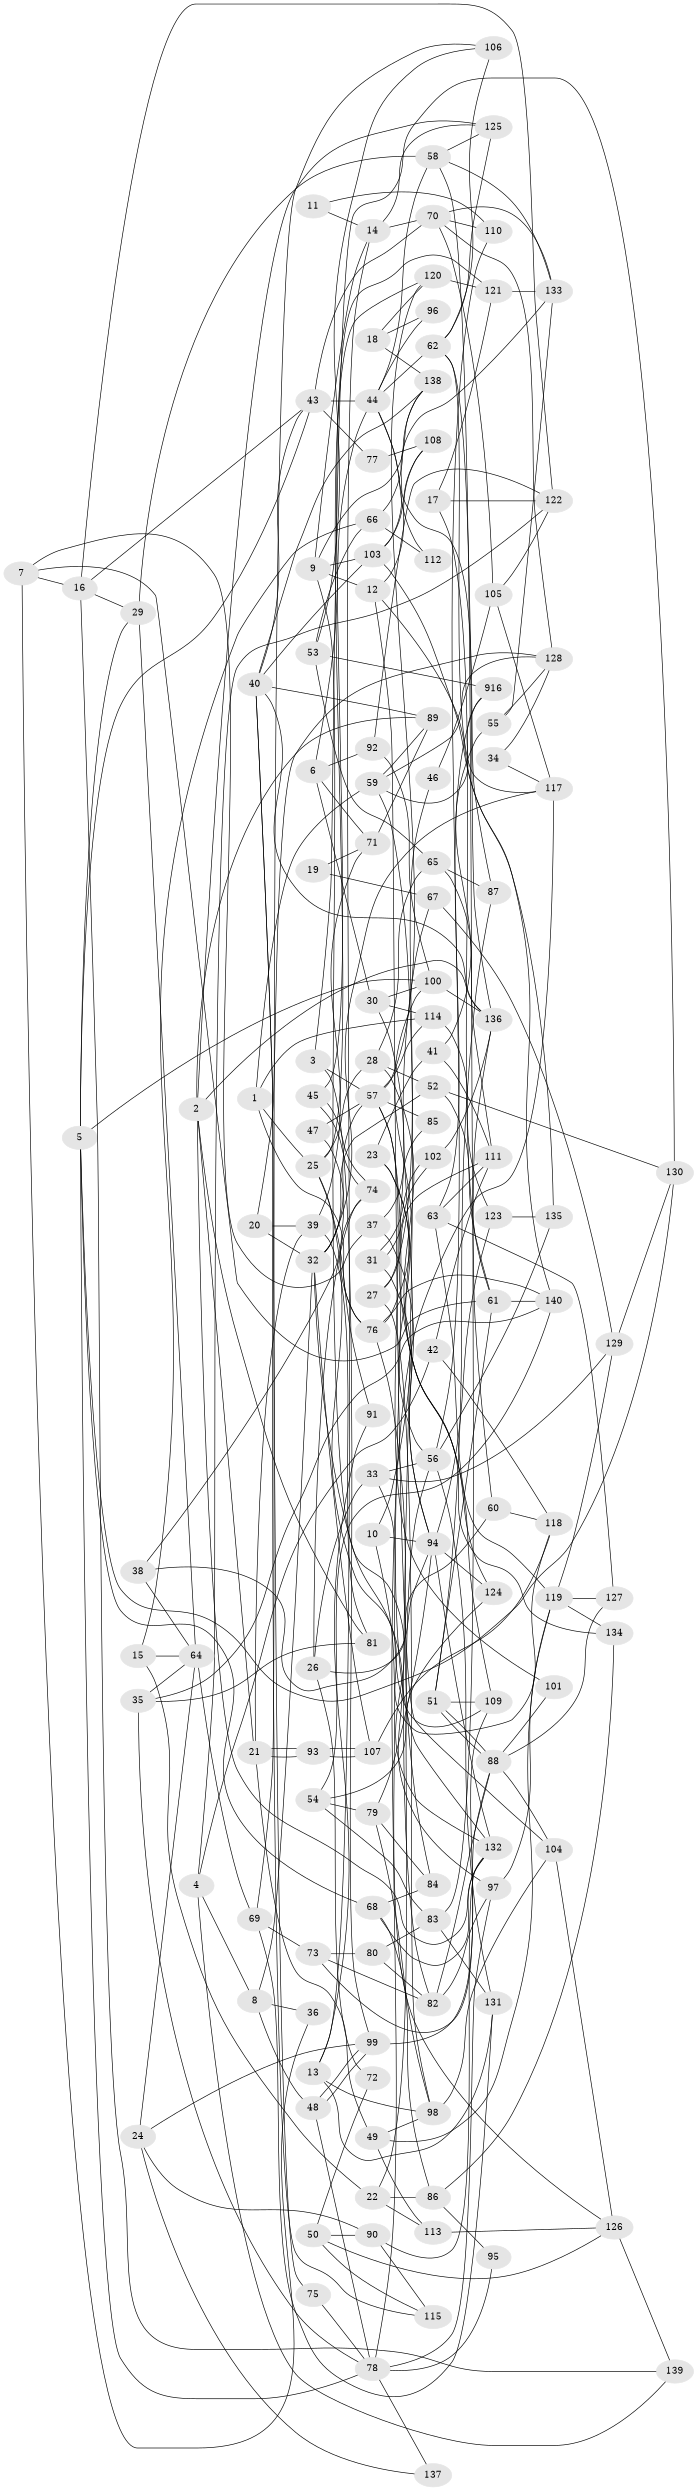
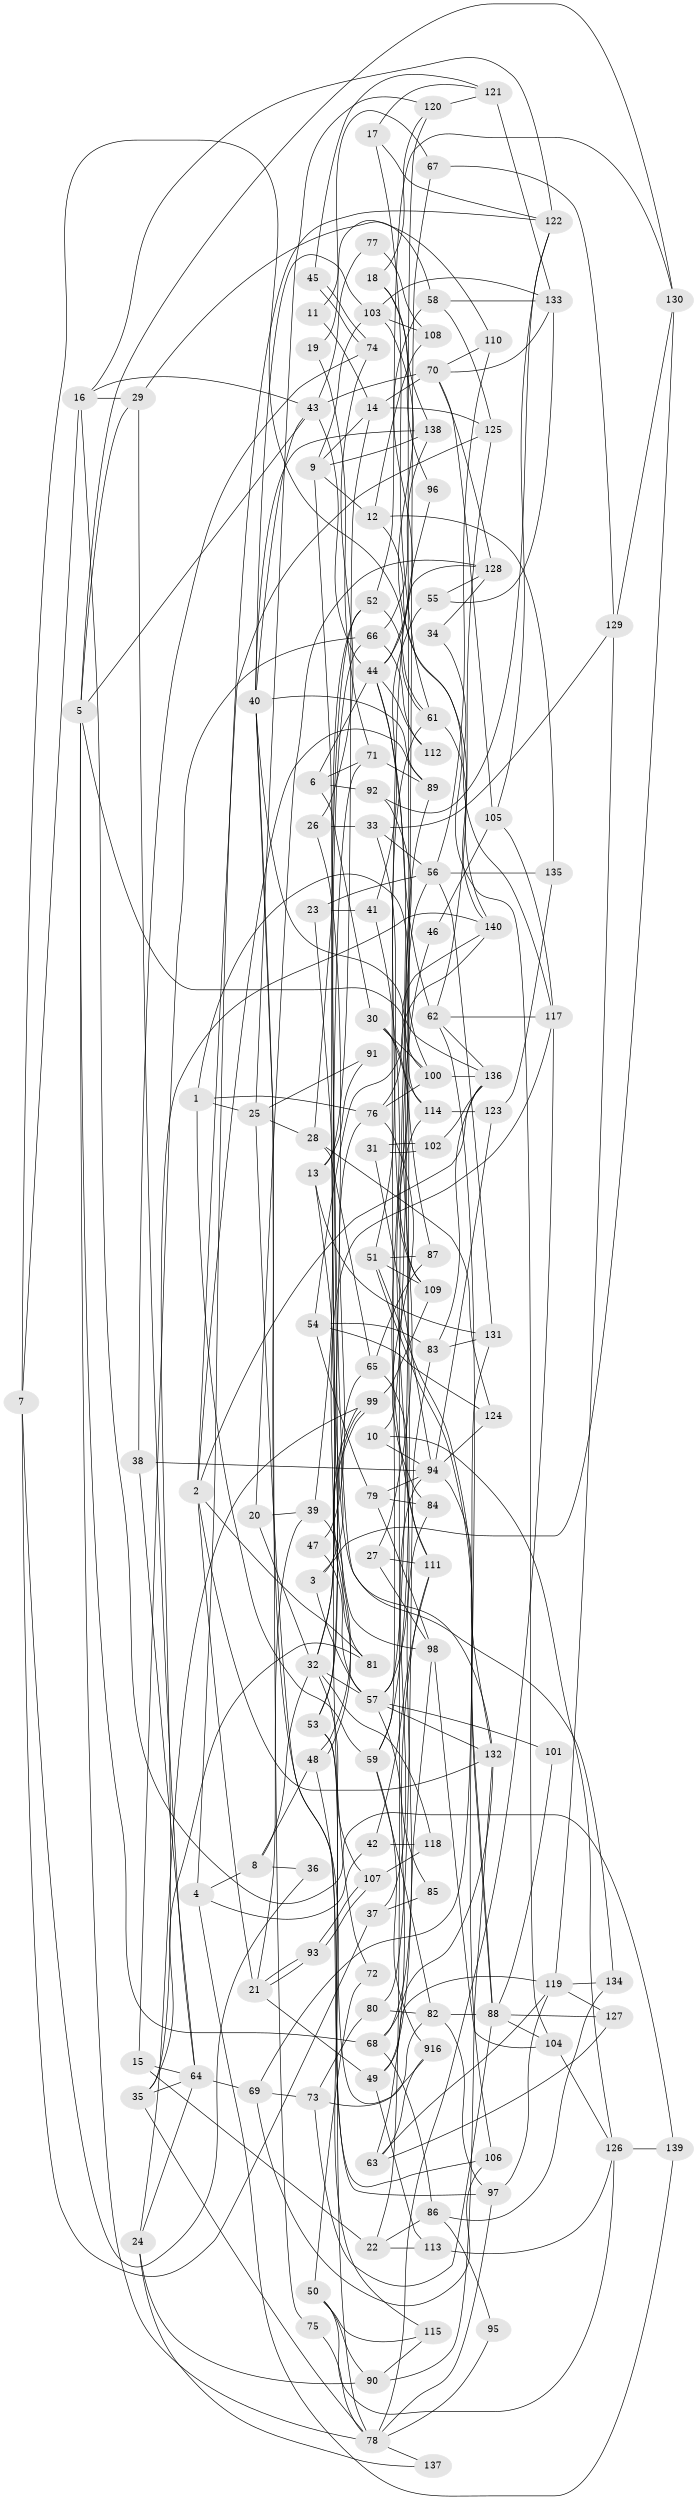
(494, 1509) -> none
